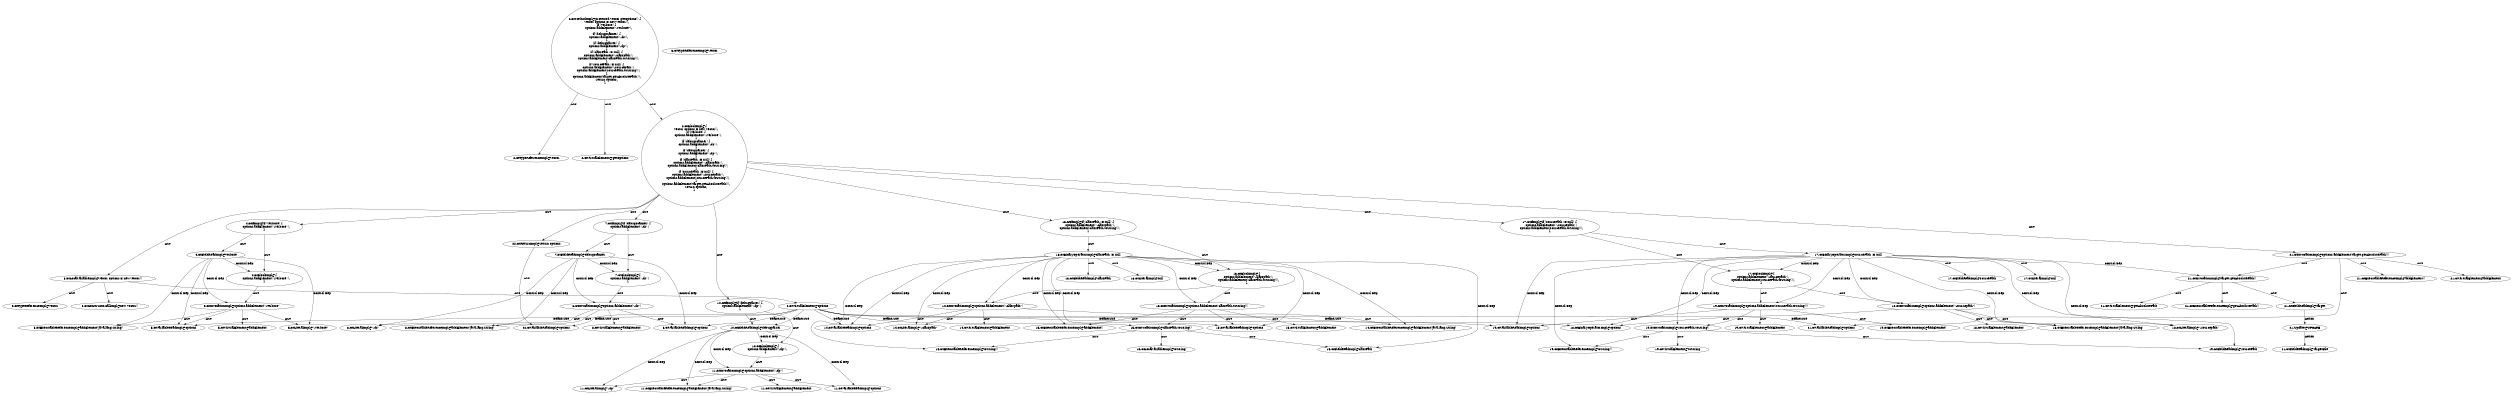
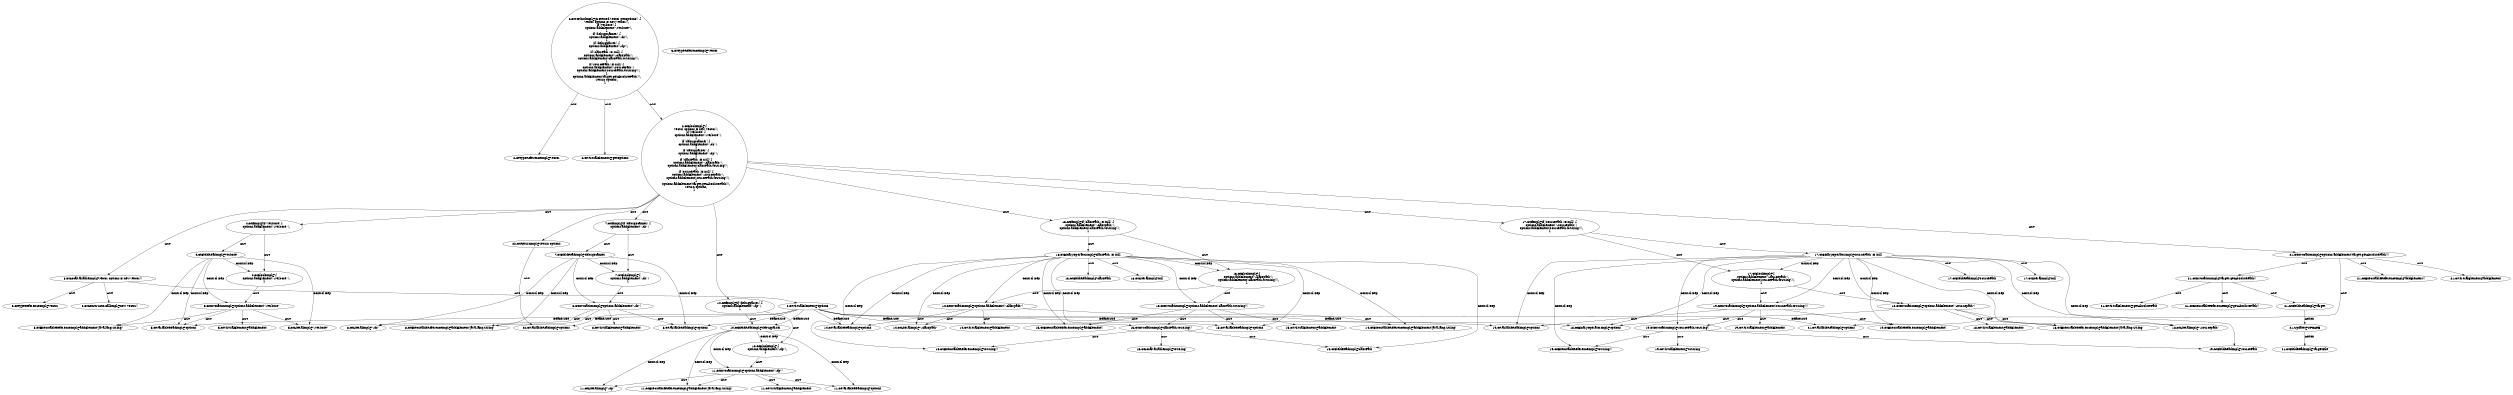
(2046, 261) -> (1871, 293)
